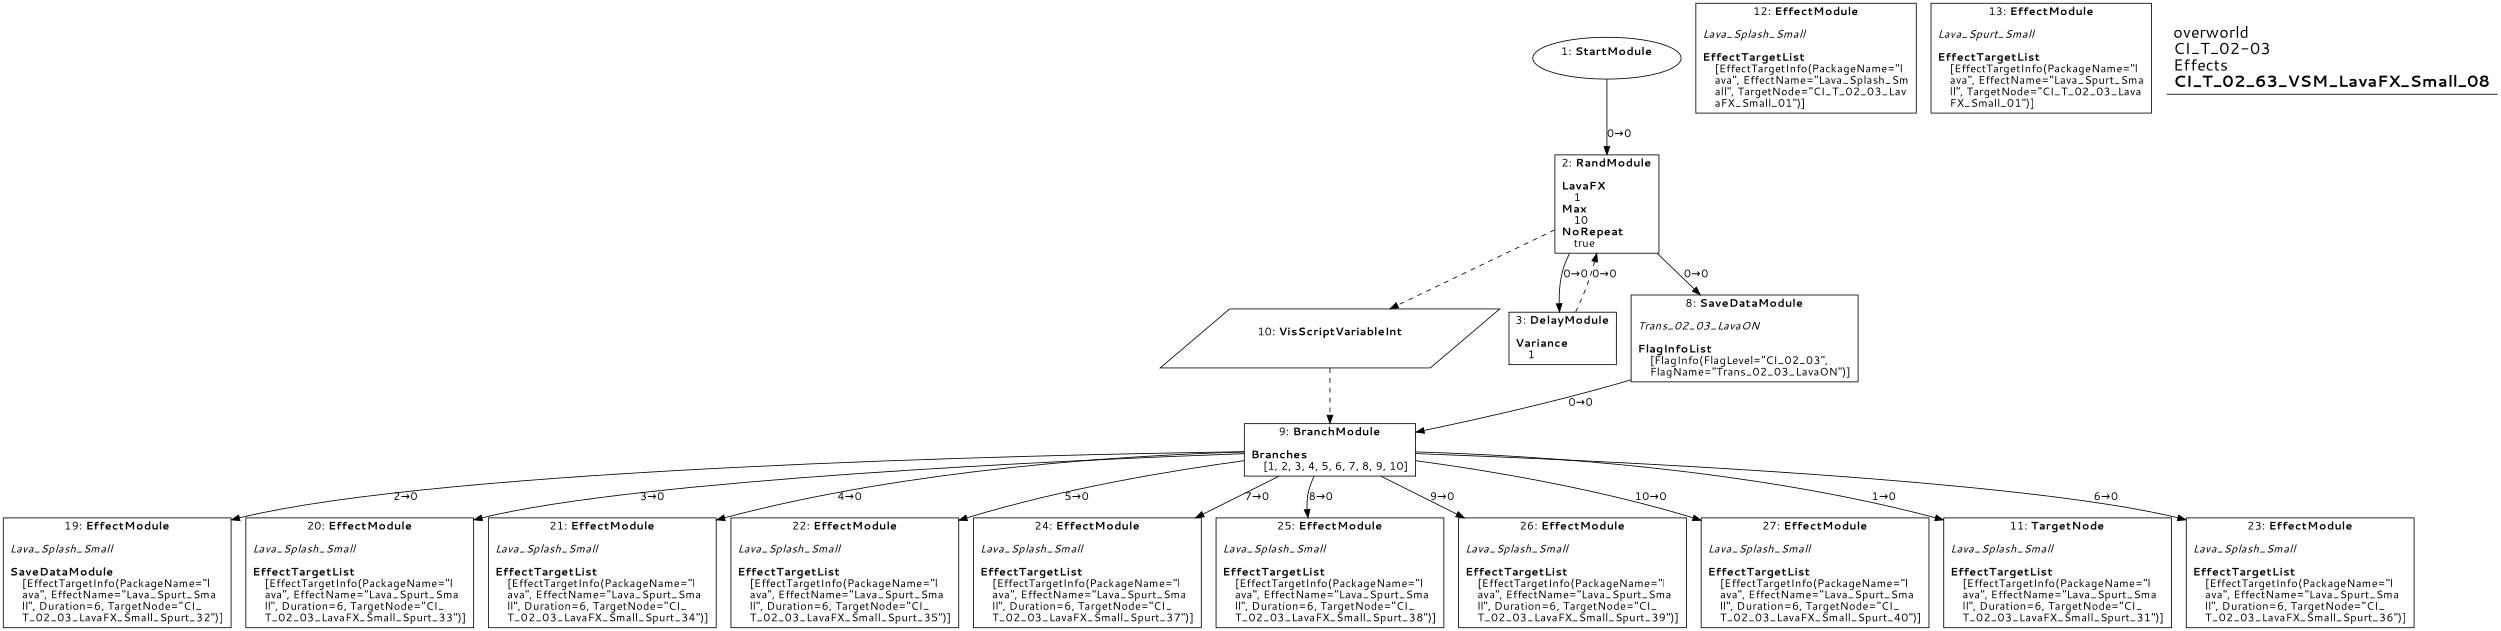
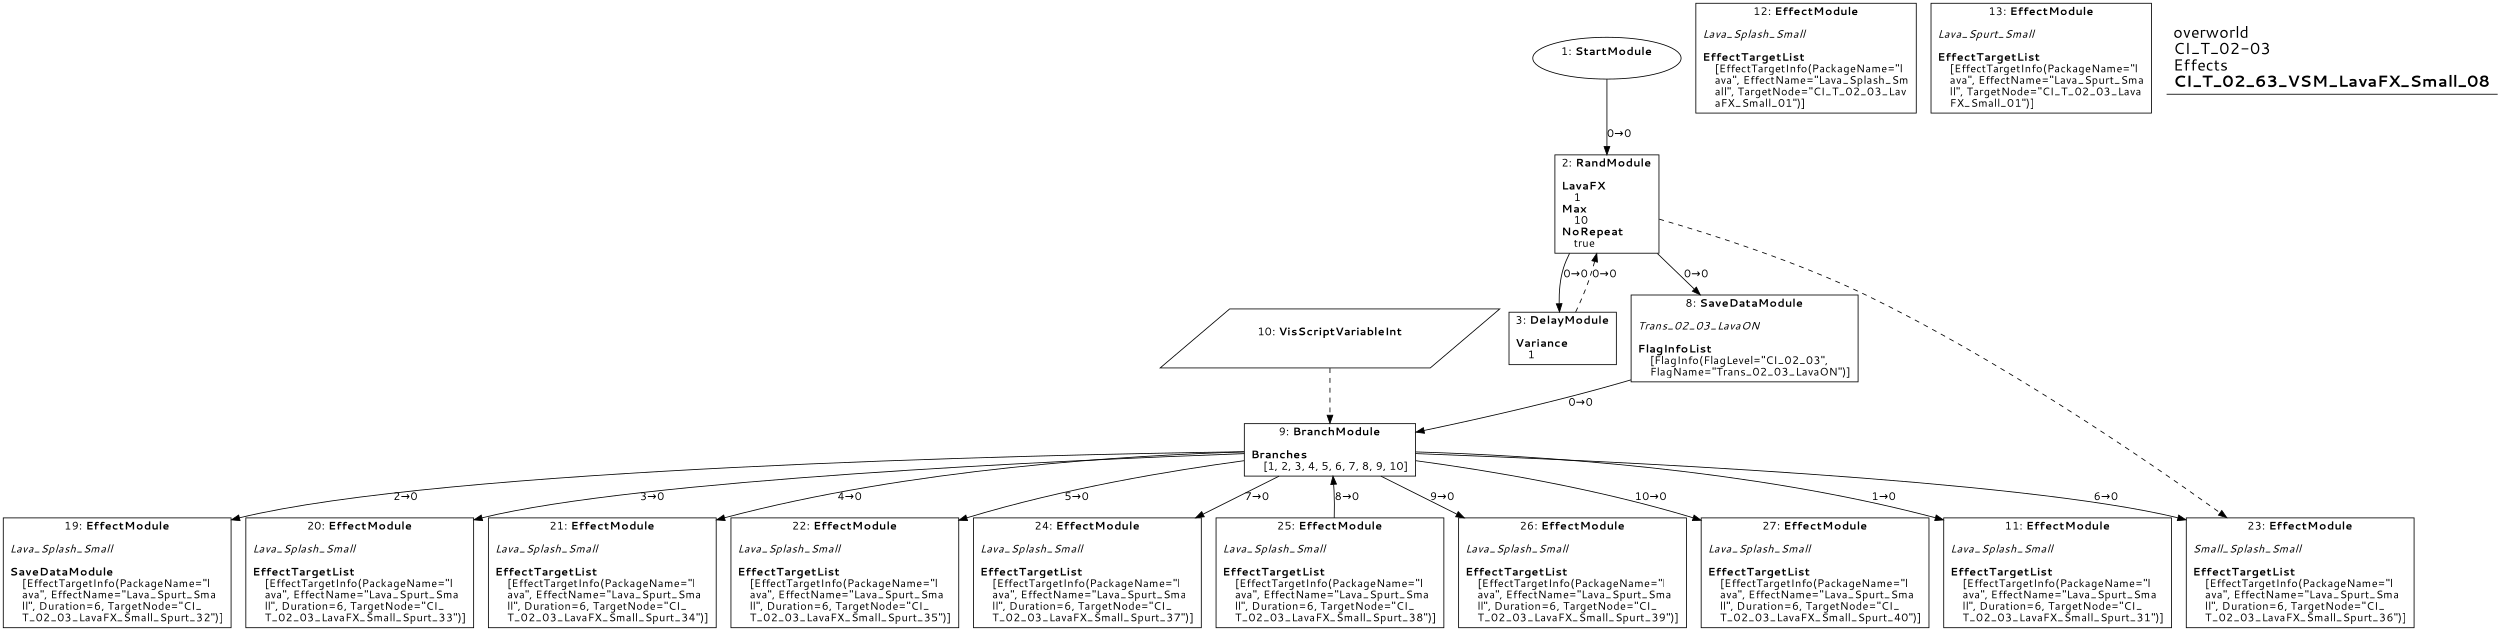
(1476, 268) -> (1952, 341)
(1308, 492) -> (1334, 501)
(2068, 526) -> (2068, 526)
(2244, 549) -> (2247, 549)
